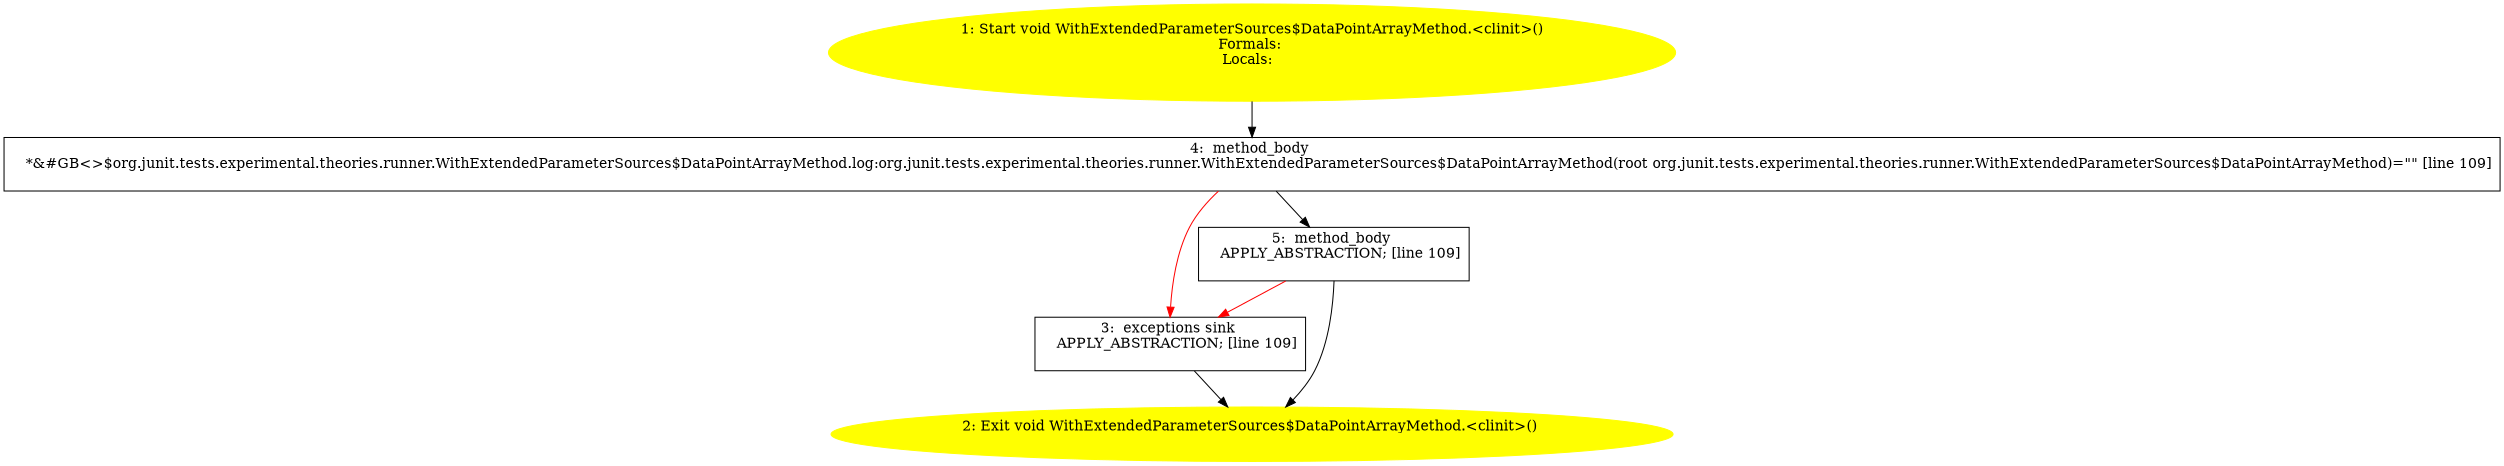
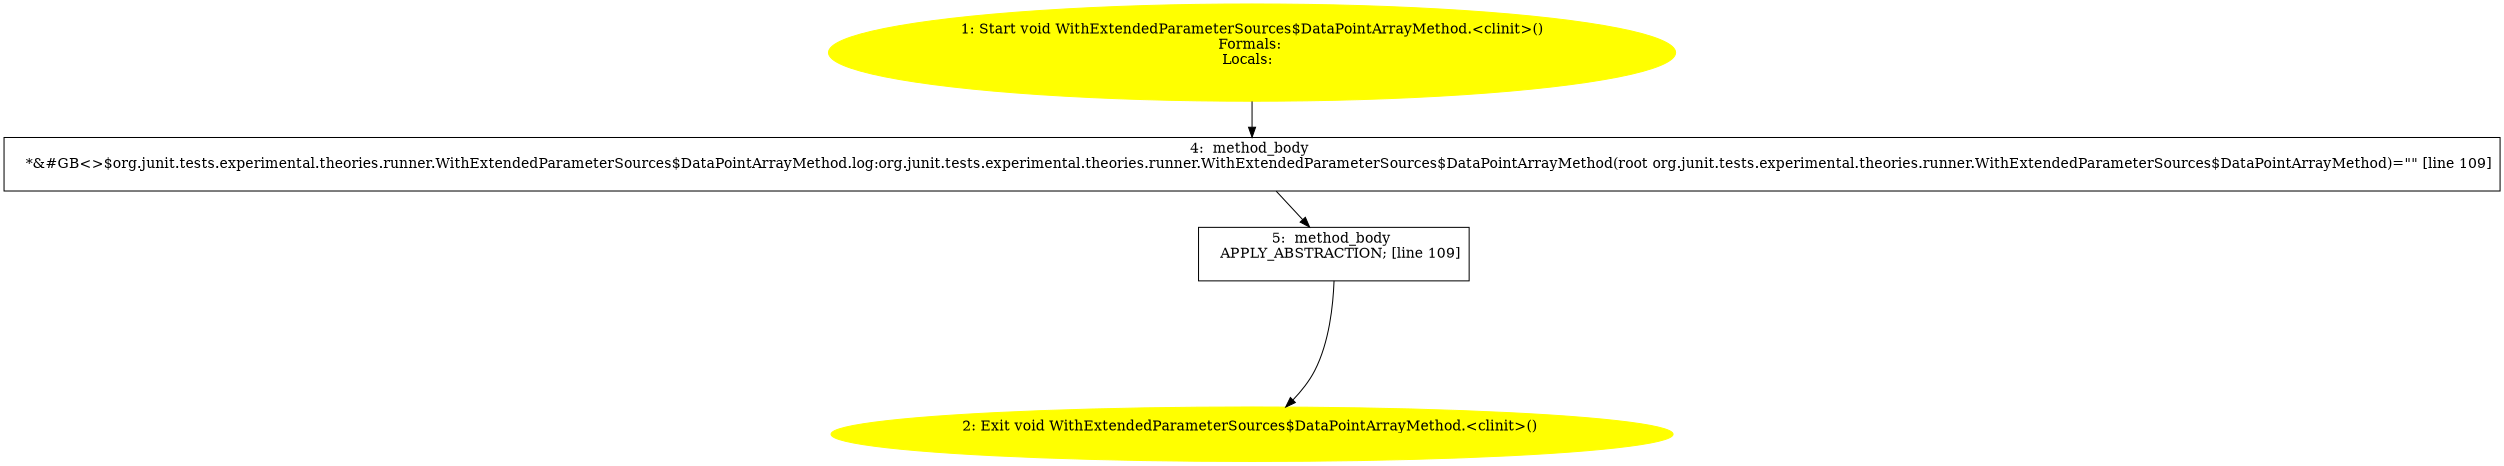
(1170, 344) -> none
